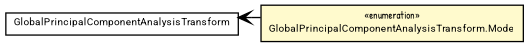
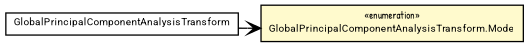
(256, 18) -> (243, 28)
